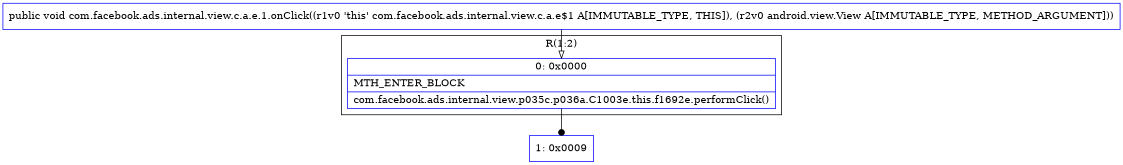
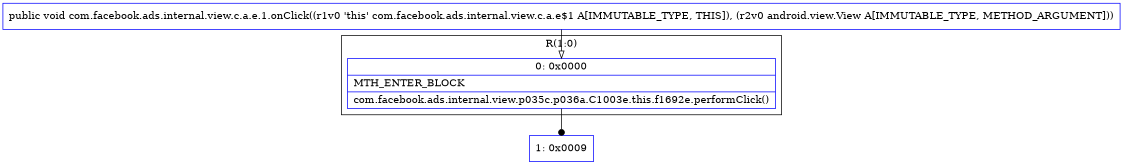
(561, 44) -> (561, 44)
